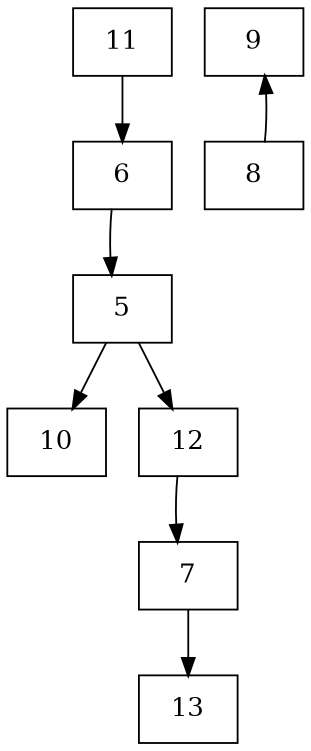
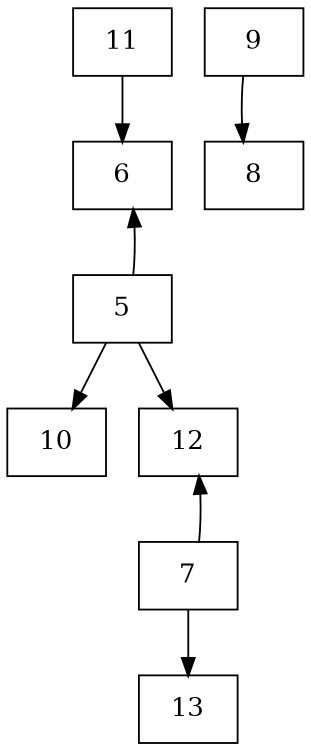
(266, 118) -> (242, 100)
(110, 233) -> (135, 252)
(176, 500) -> (200, 518)
